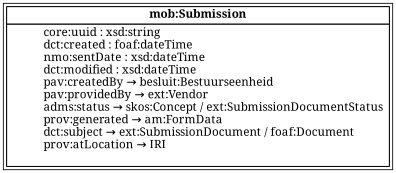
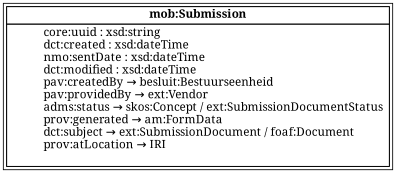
(103, 45) -> (101, 45)
